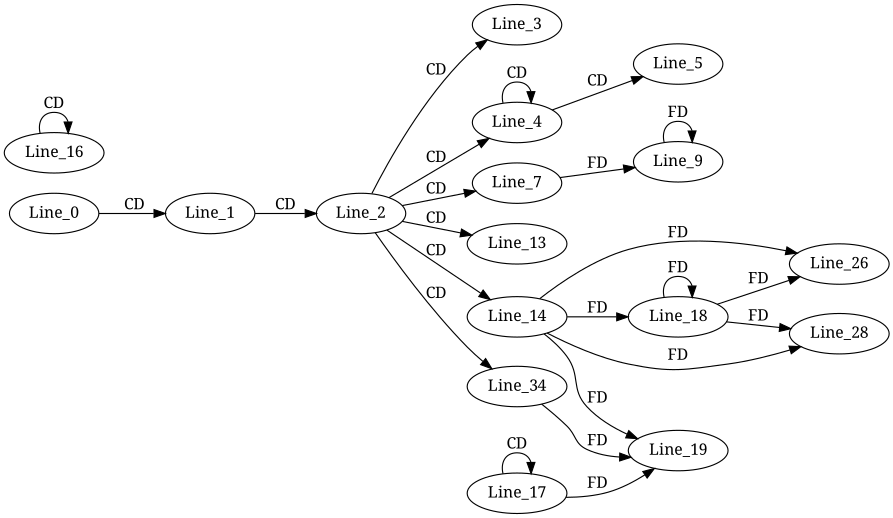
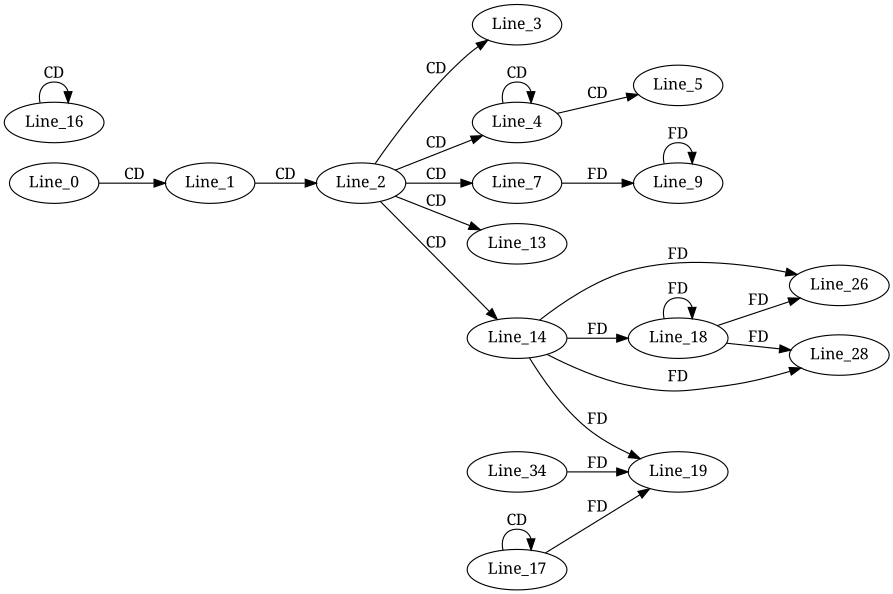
(426, 300) -> none
